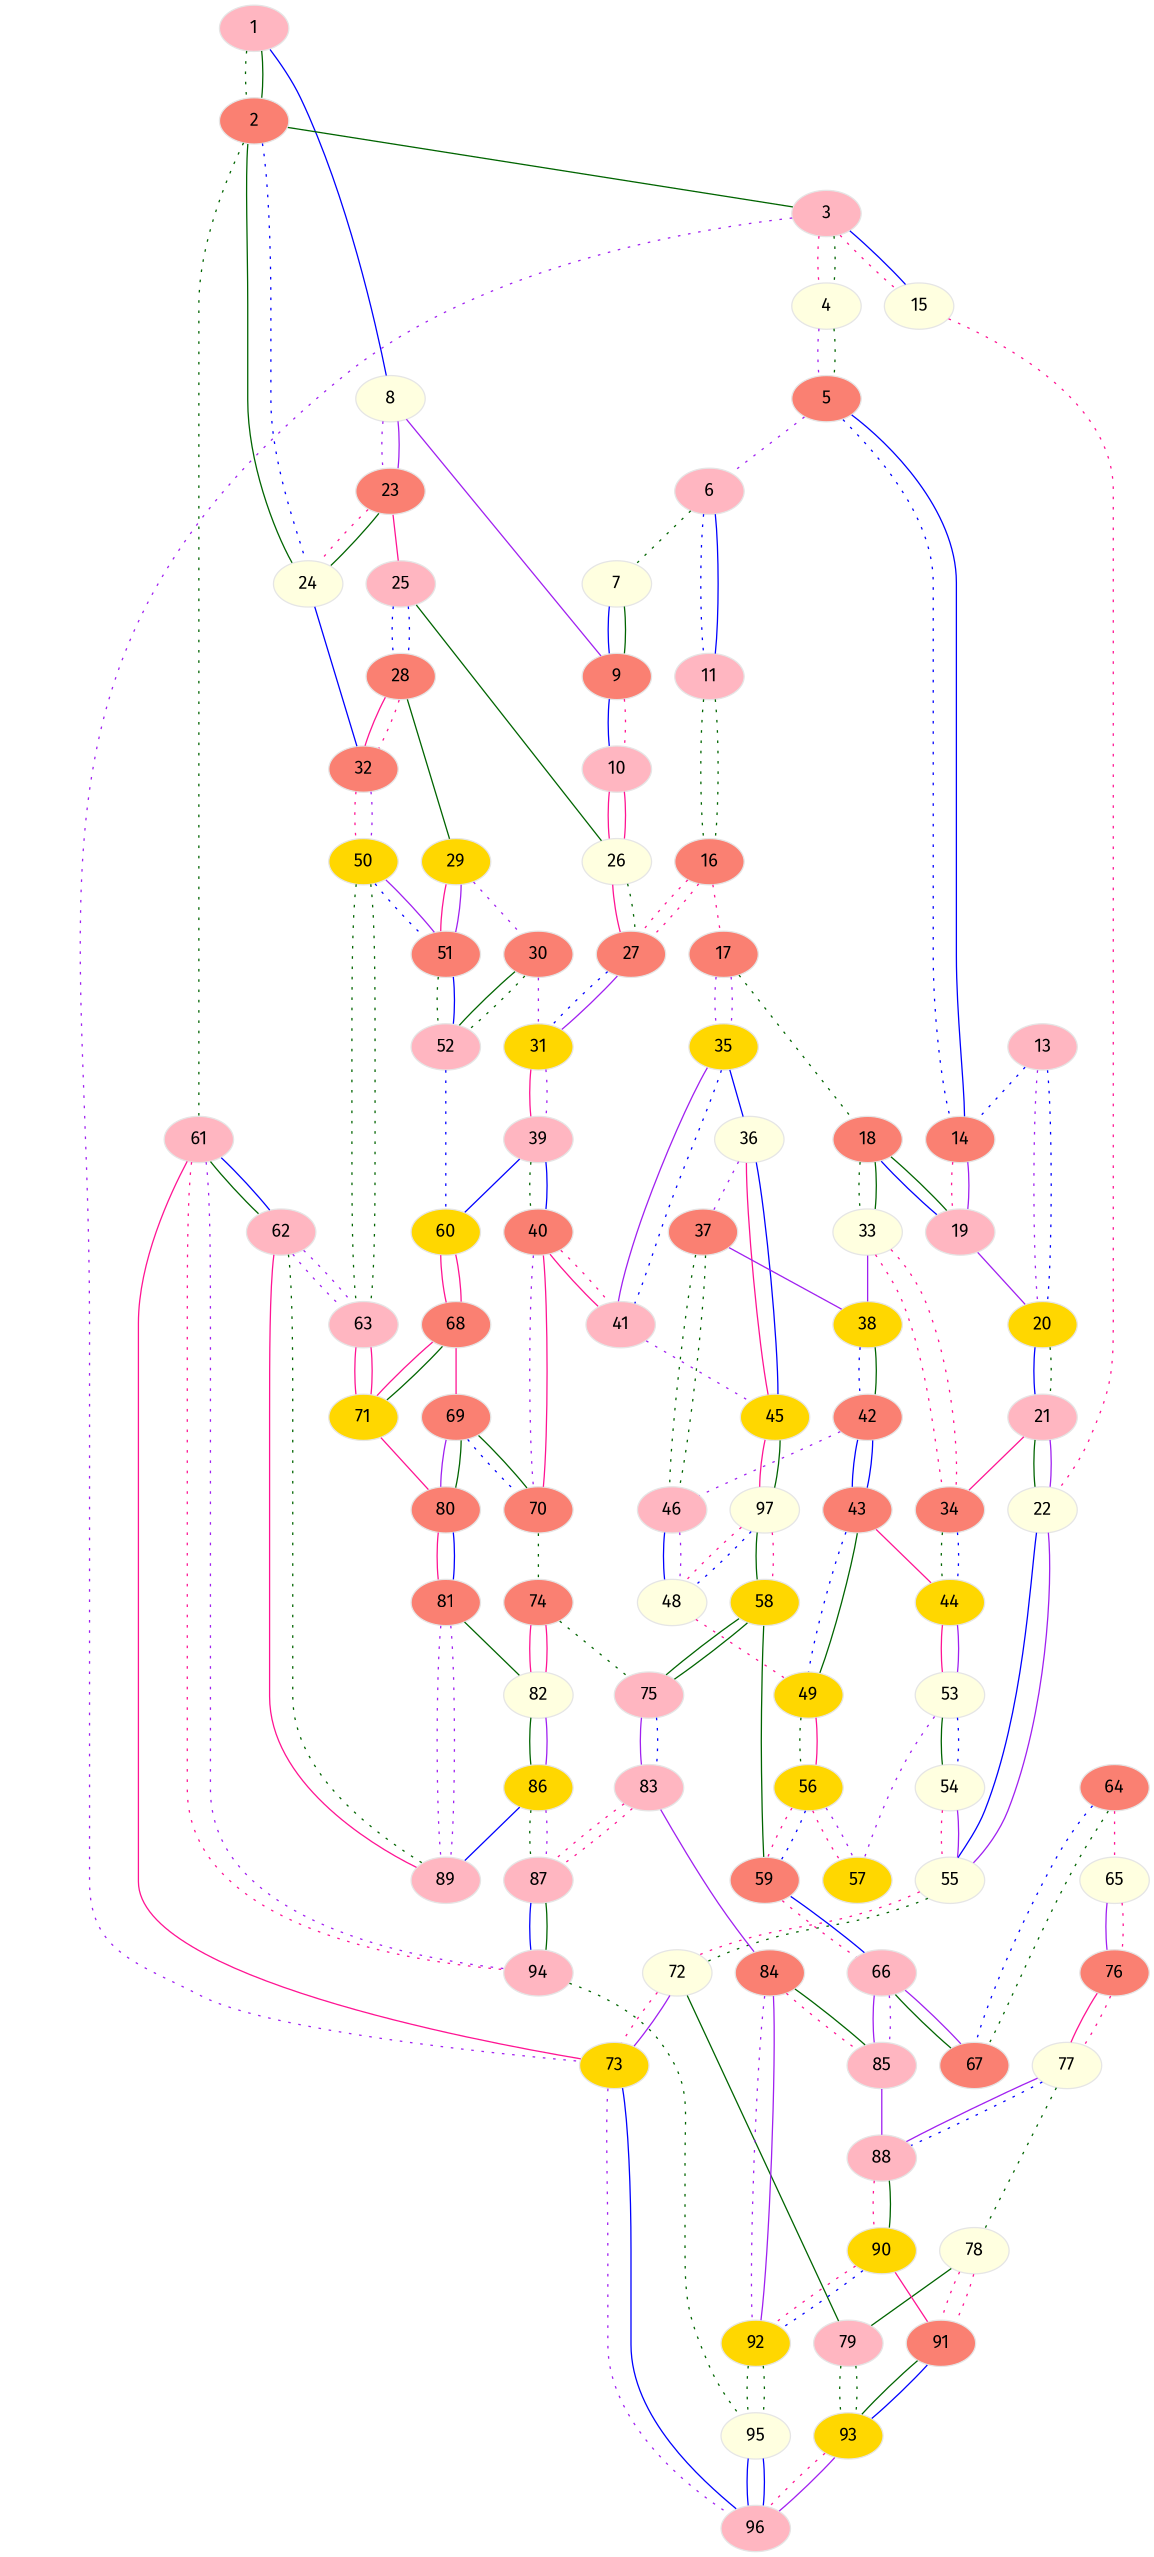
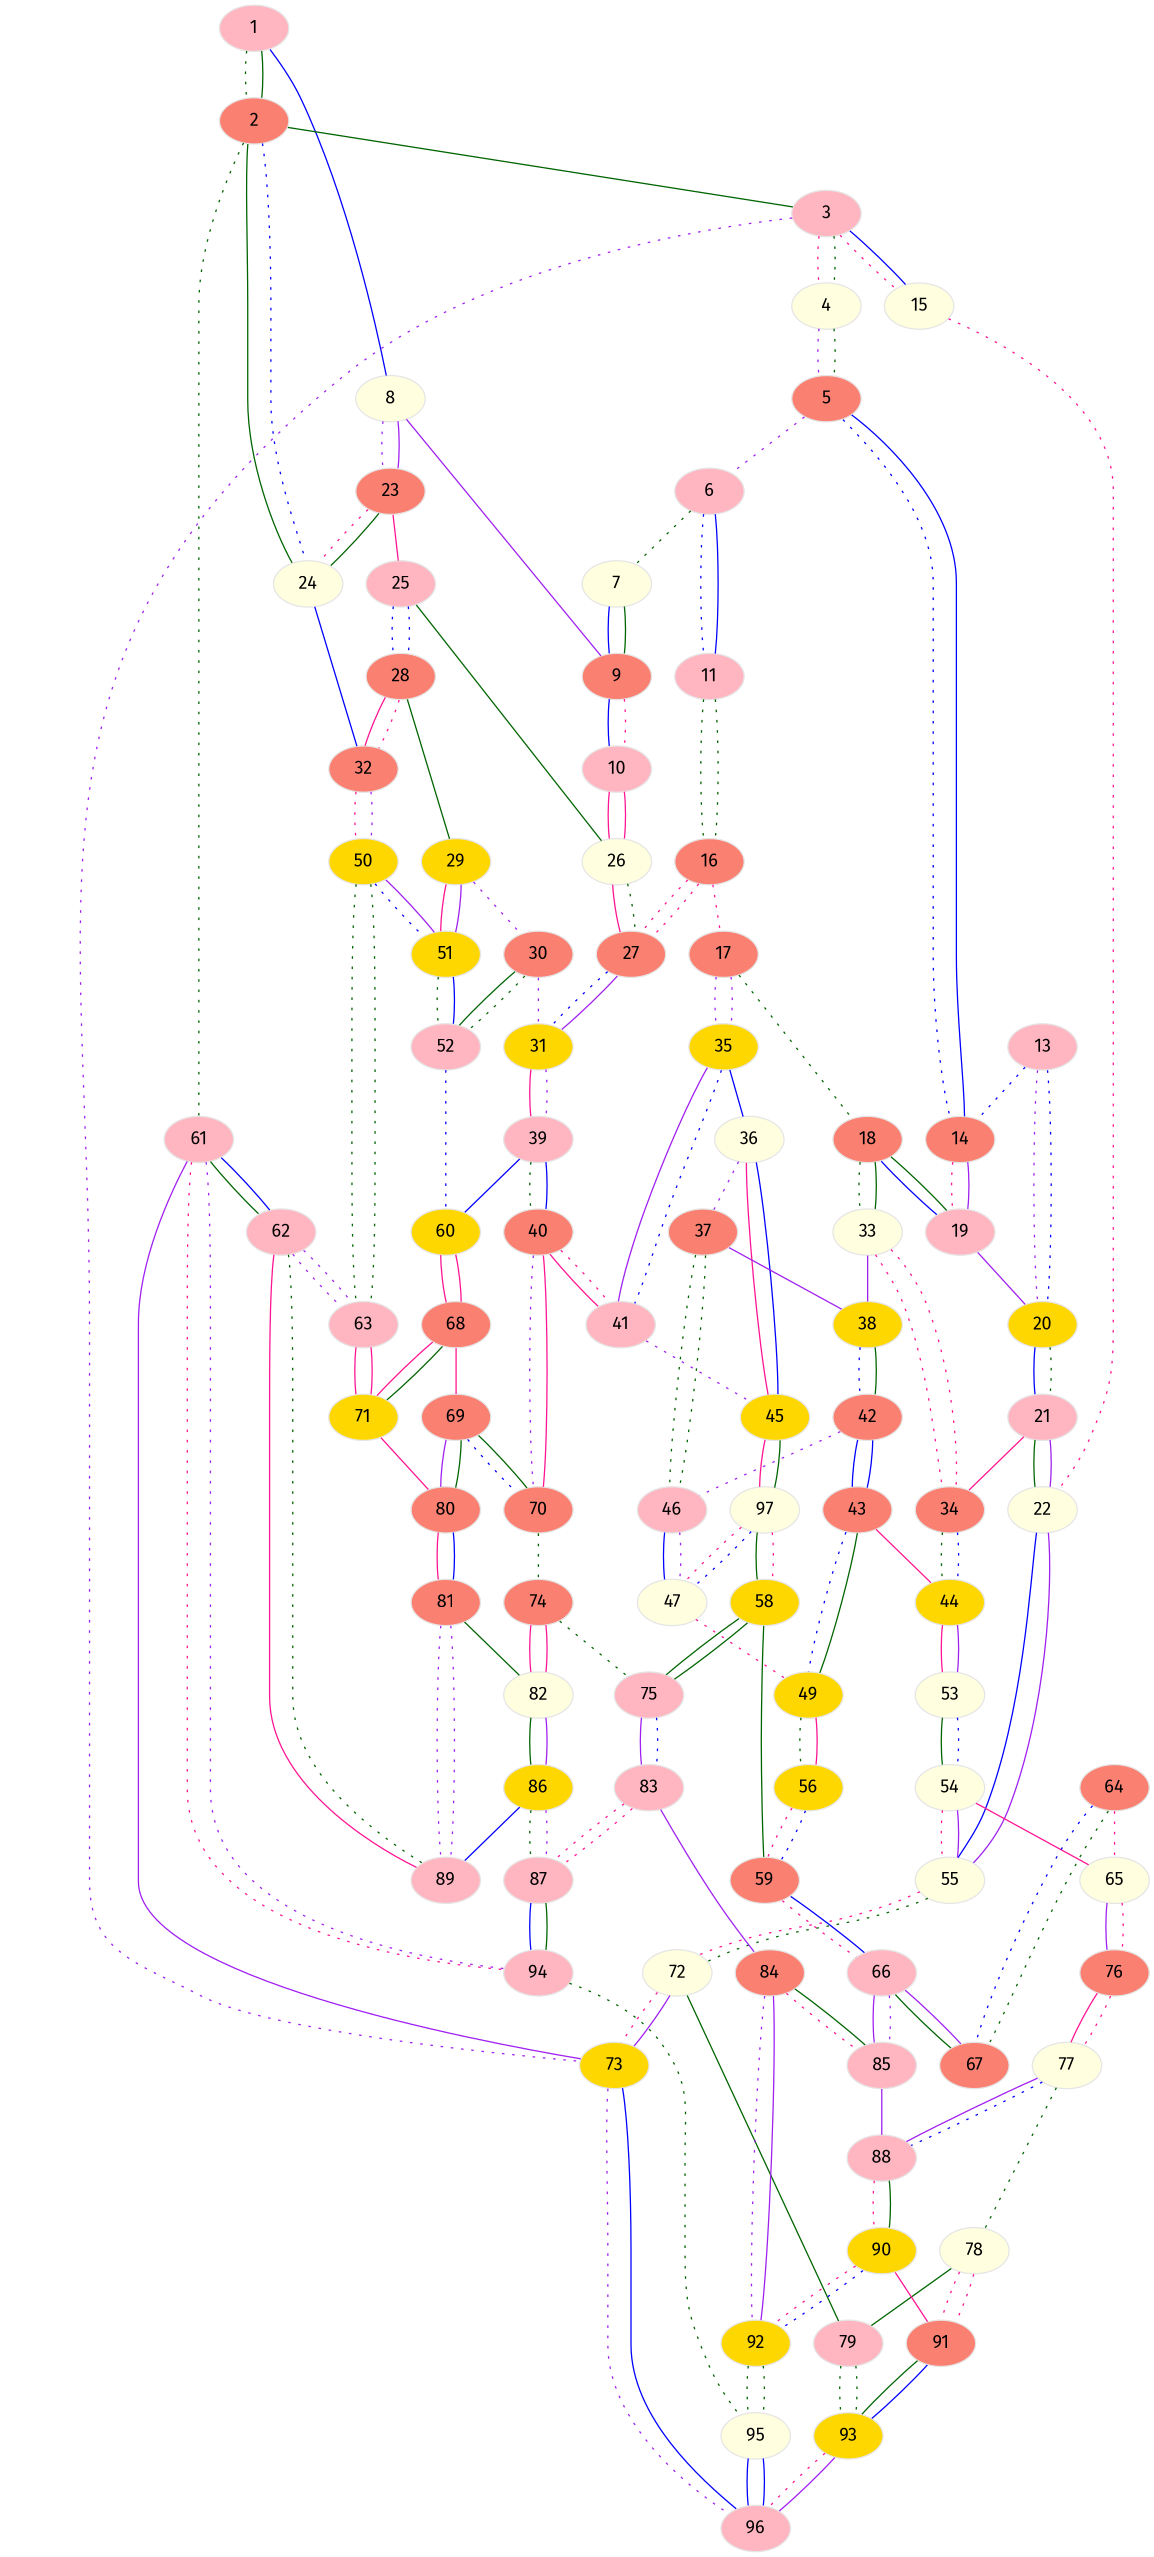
(446, 954) -> (446, 954)
(672, 1602) -> (672, 1602)
(138, 1764) -> (138, 1764)
none -> (1032, 1834)
(857, 1880) -> none
